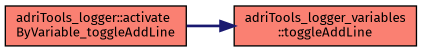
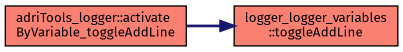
(325, 26) -> (316, 26)
